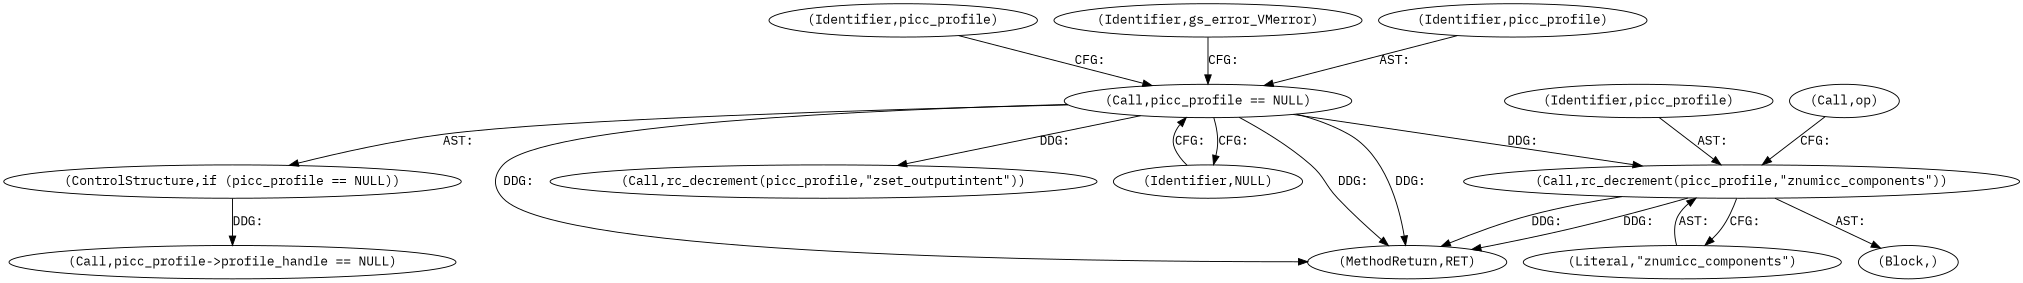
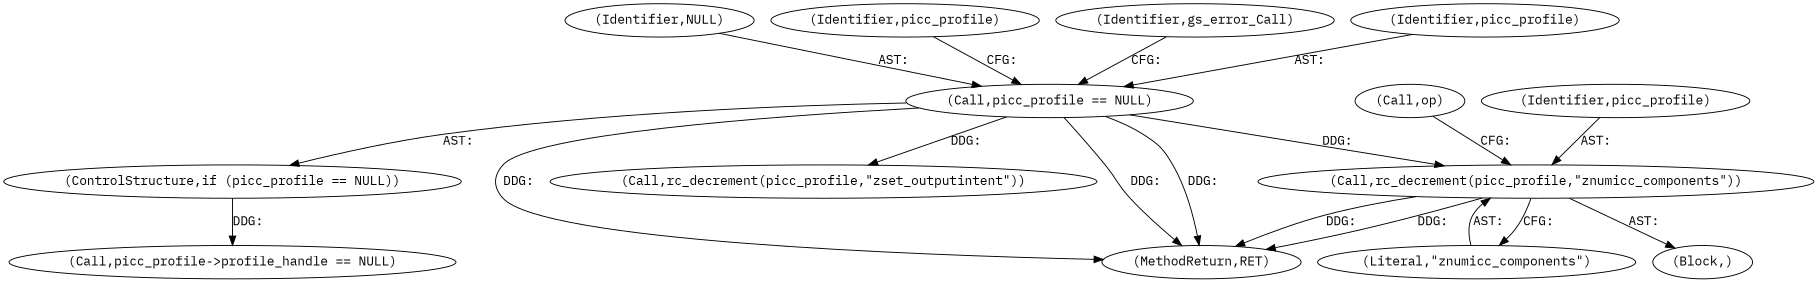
(1208, 20) -> (1195, 20)
(1217, 136) -> none
(1194, 141) -> (898, 61)
